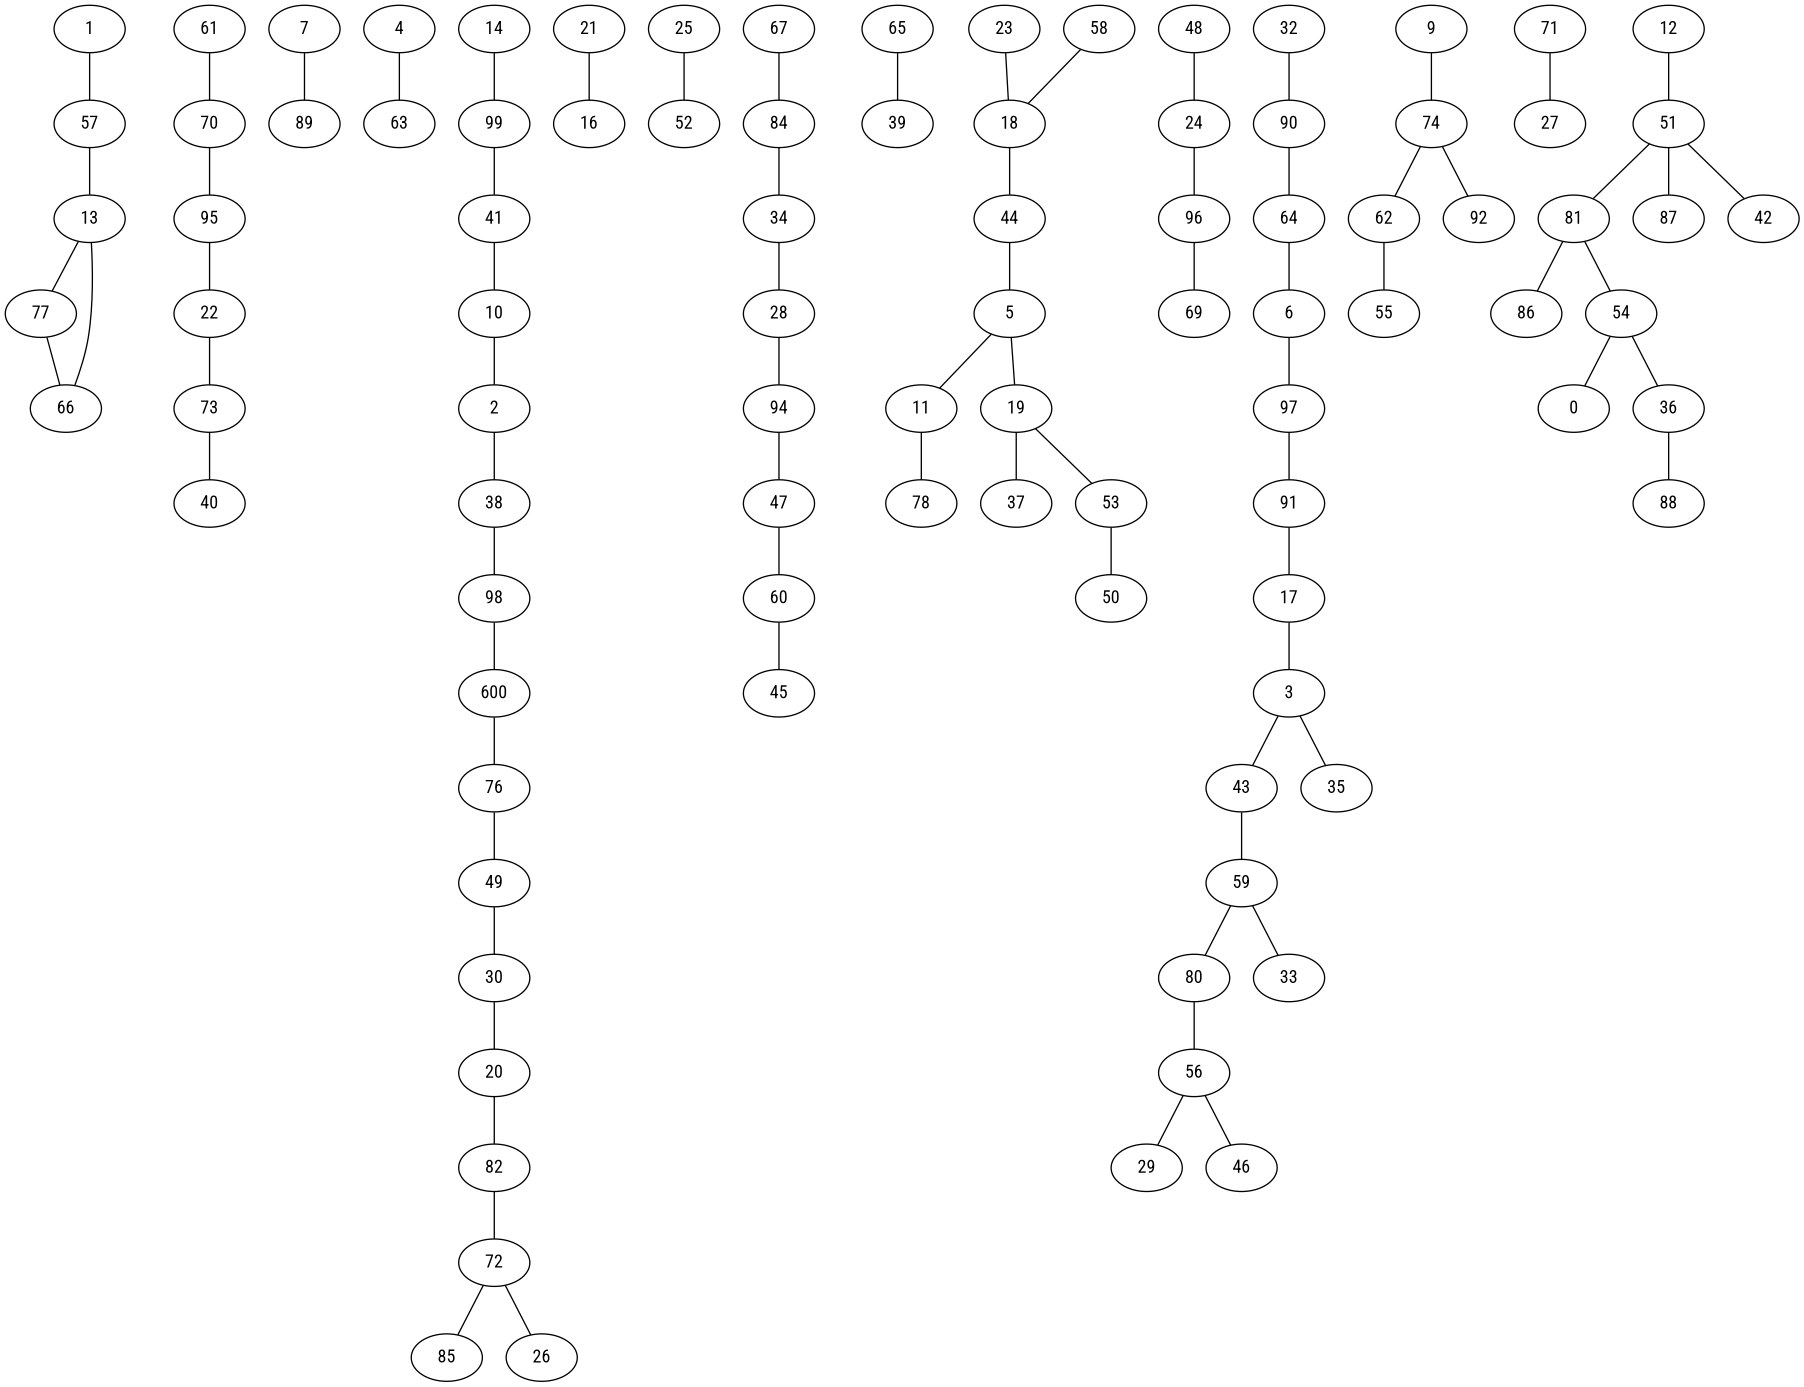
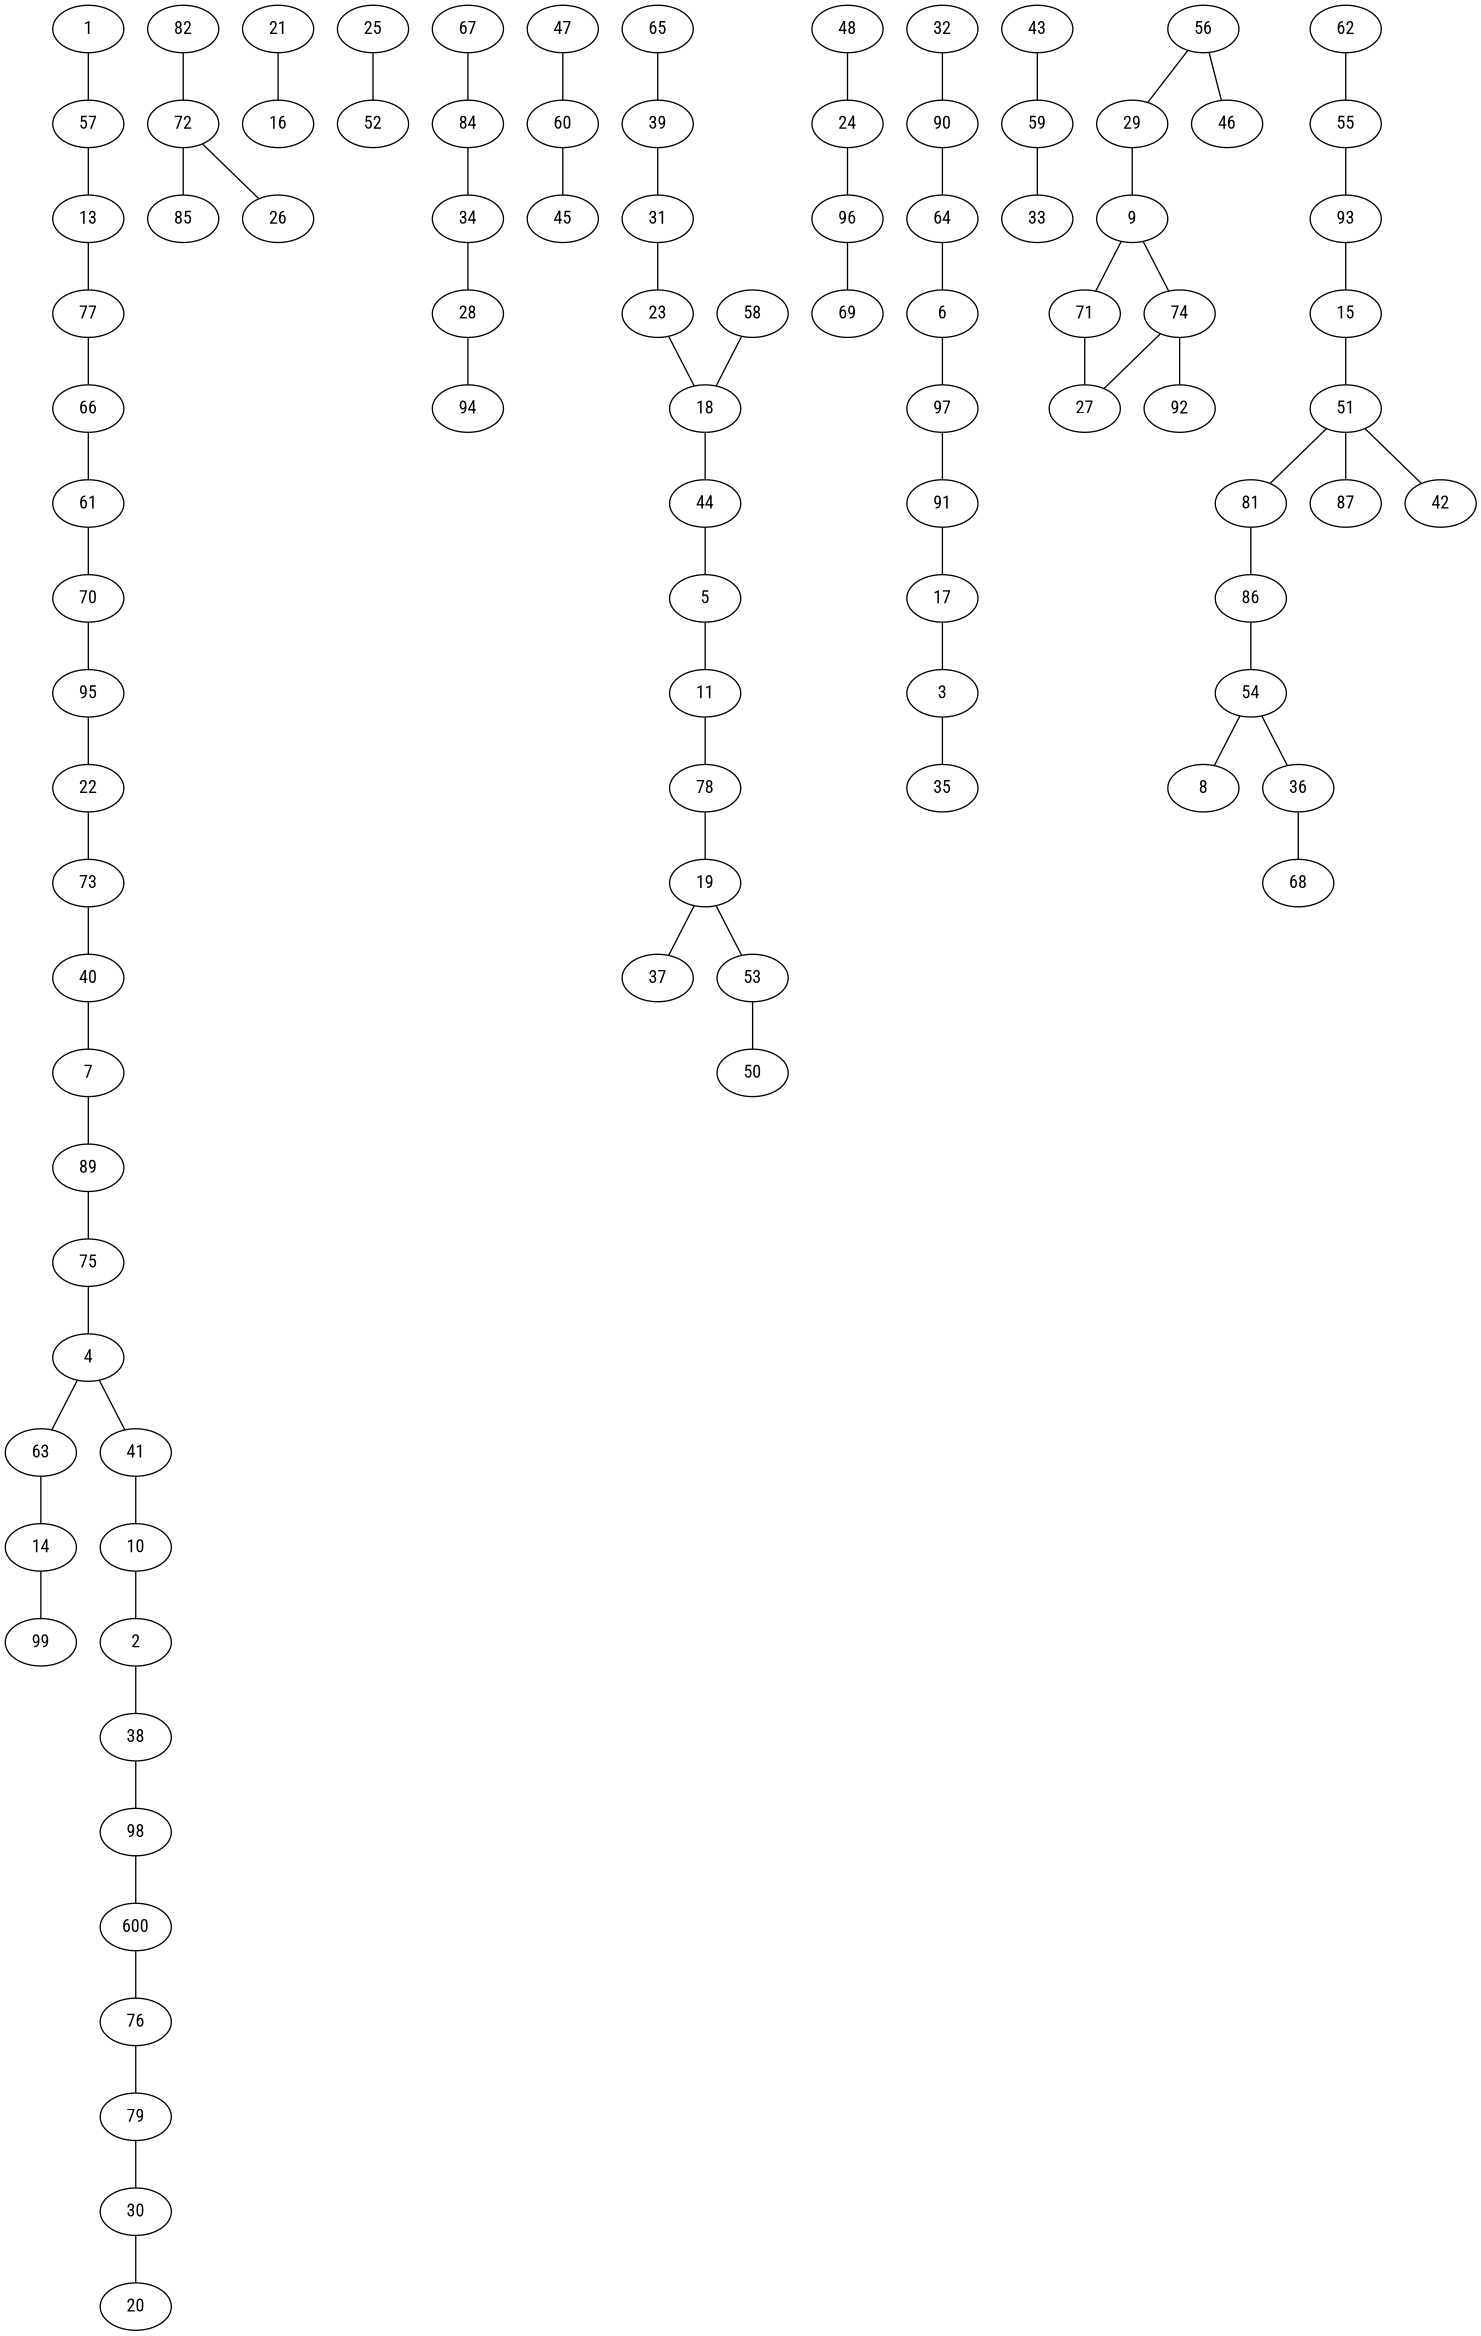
(1669, 29) -> (1346, 314)
(494, 171) -> (112, 1405)
none -> (1132, 171)
(1408, 171) -> (1132, 361)
none -> (658, 219)
none -> (1346, 219)
none -> (1108, 266)
(1598, 266) -> (1251, 646)
(91, 315) -> (88, 456)
(1013, 361) -> (705, 836)
(1574, 409) -> (1203, 788)
(779, 456) -> none
(1669, 503) -> (1298, 883)
(1265, 741) -> none
(494, 883) -> (136, 2117)
(1194, 978) -> none
none -> (88, 1026)
(494, 1120) -> none
none -> (88, 1263)
none -> (41, 1500)
